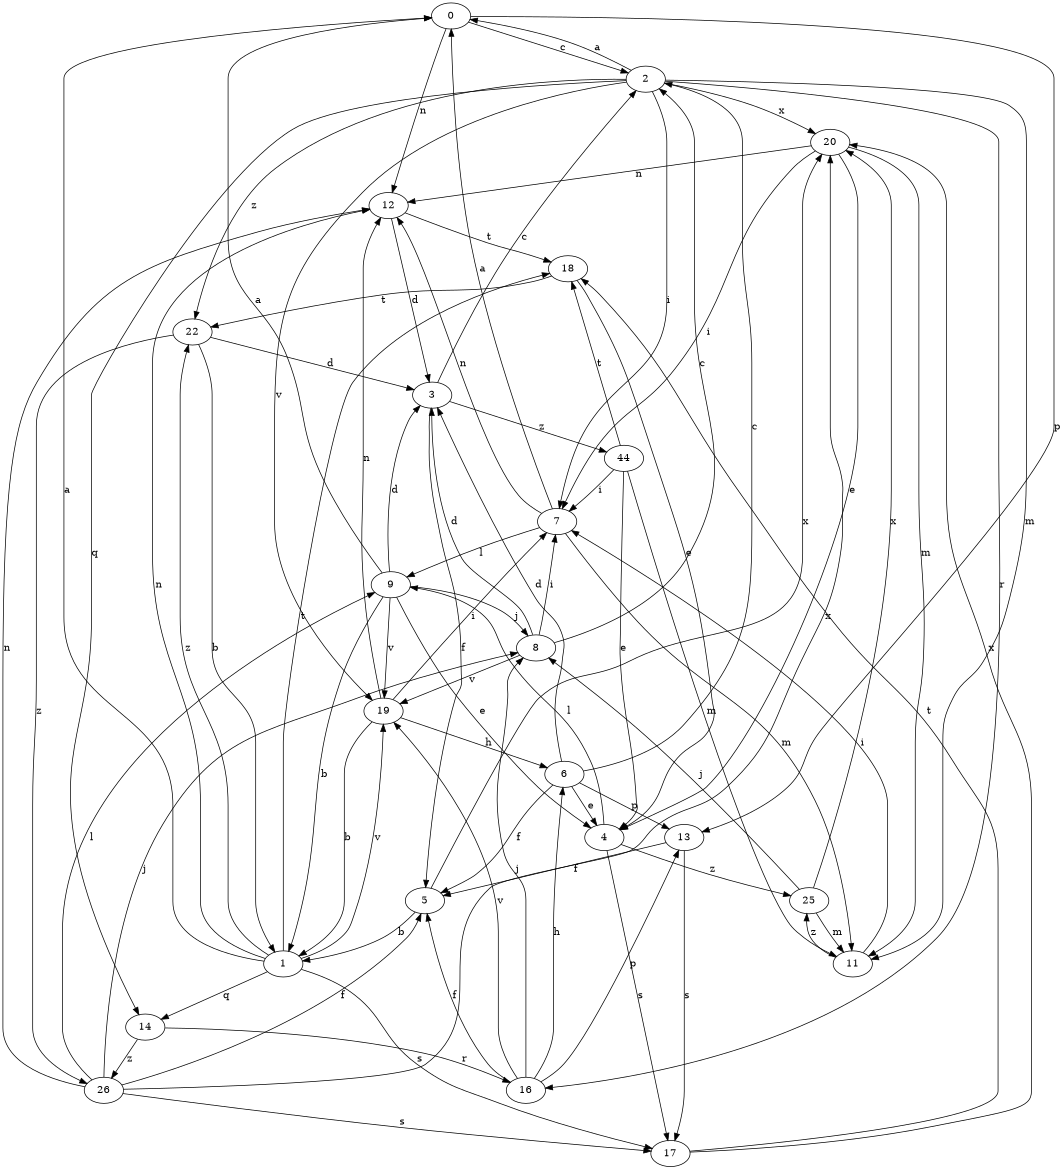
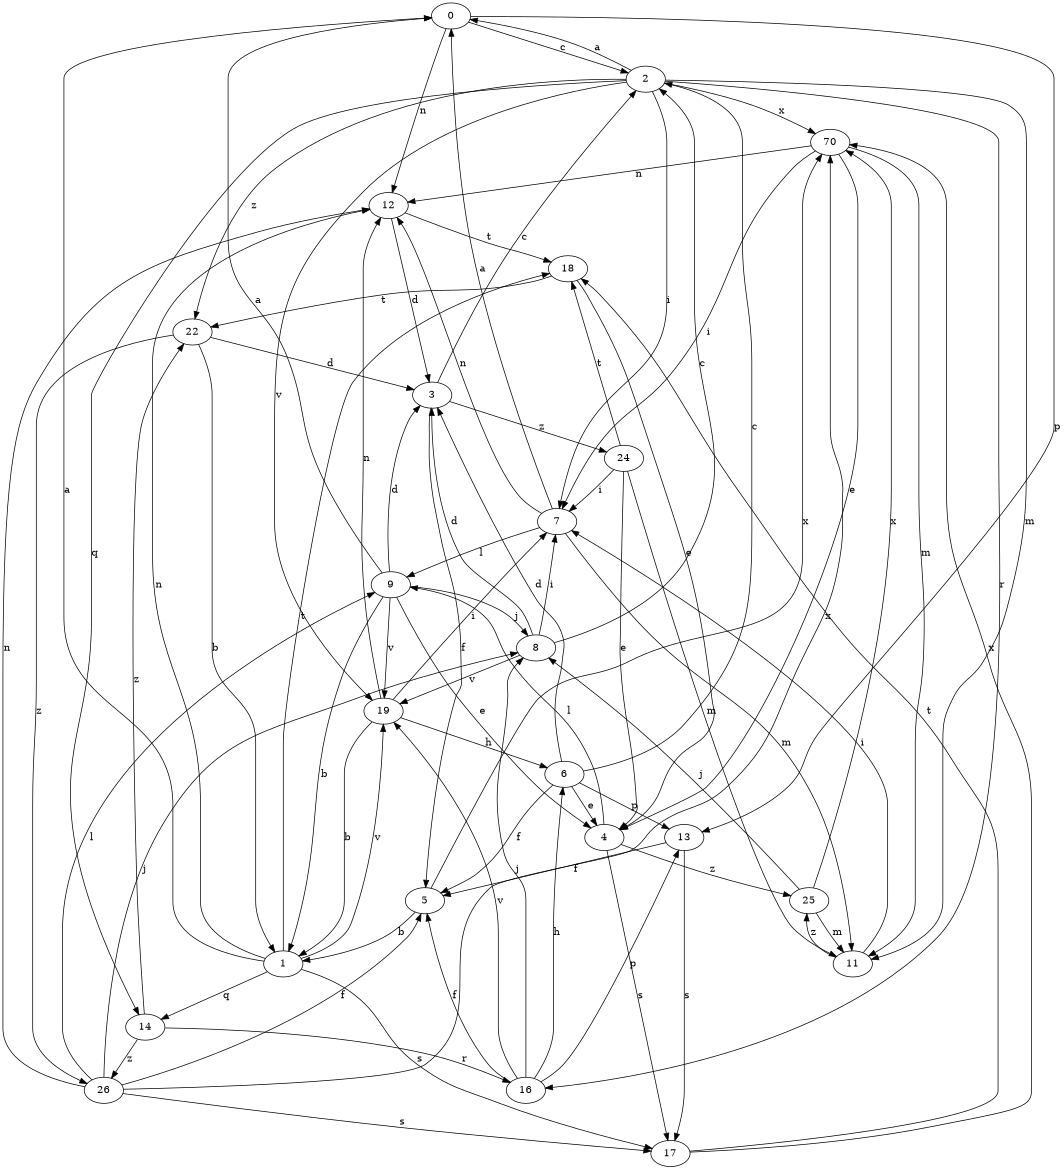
(830, 142) -> (830, 142)
(624, 458) -> (624, 458)
(186, 665) -> (133, 677)
